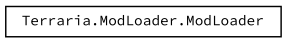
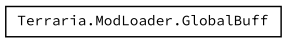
(143, 22) -> (143, 22)
